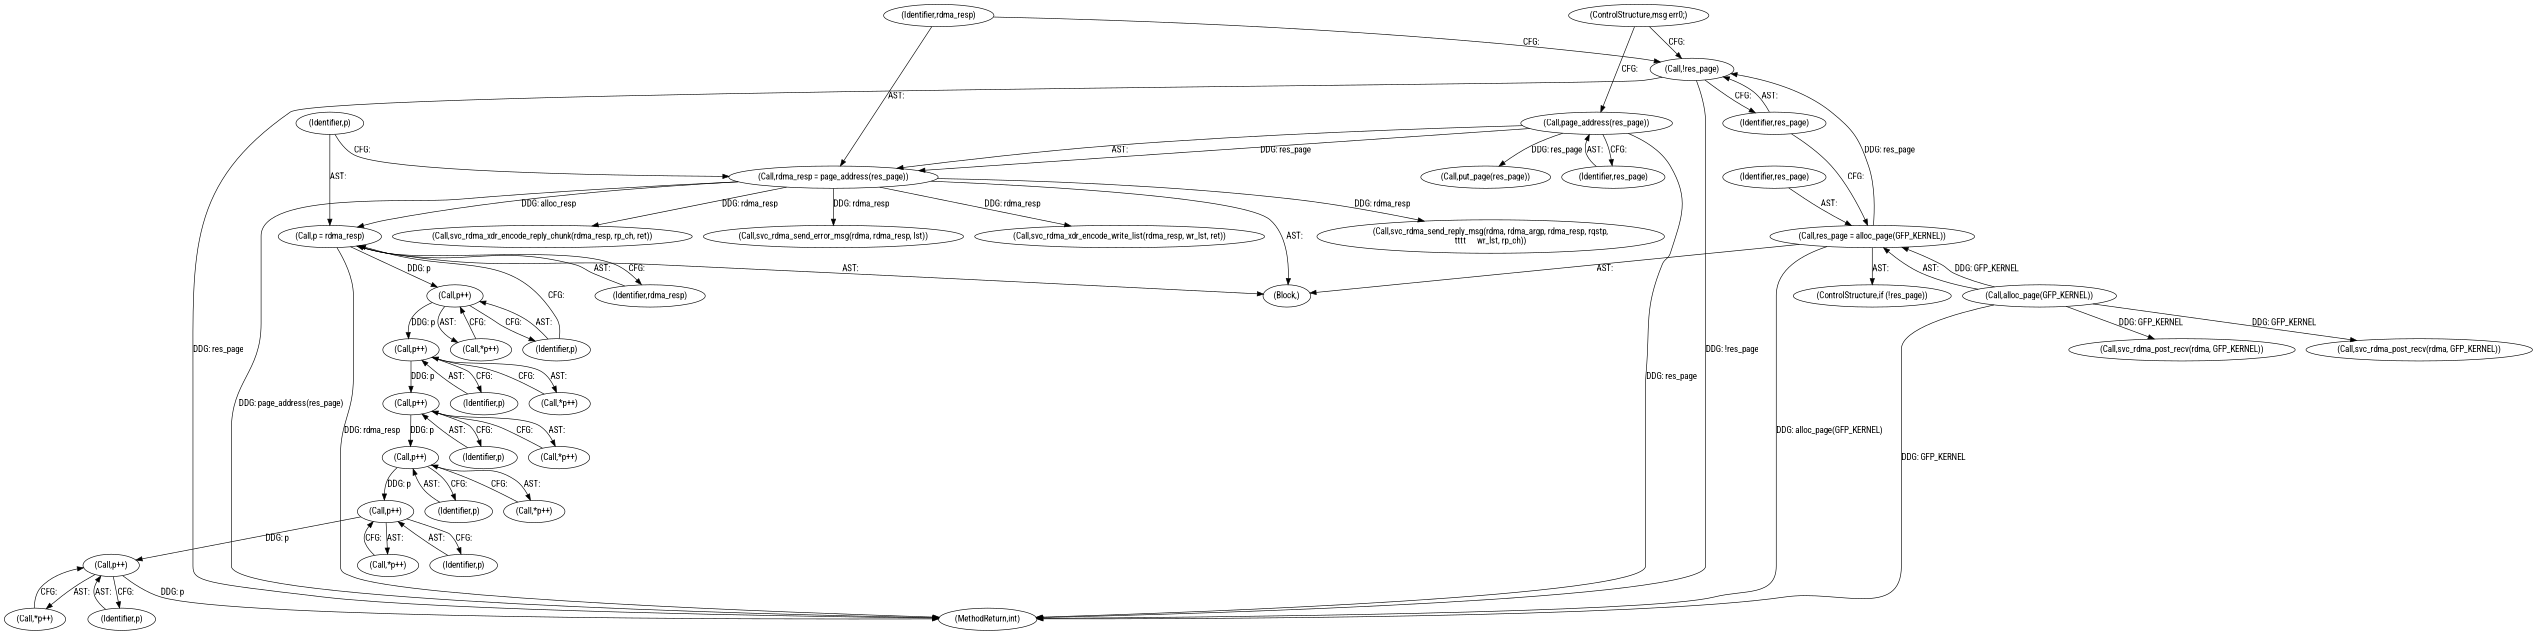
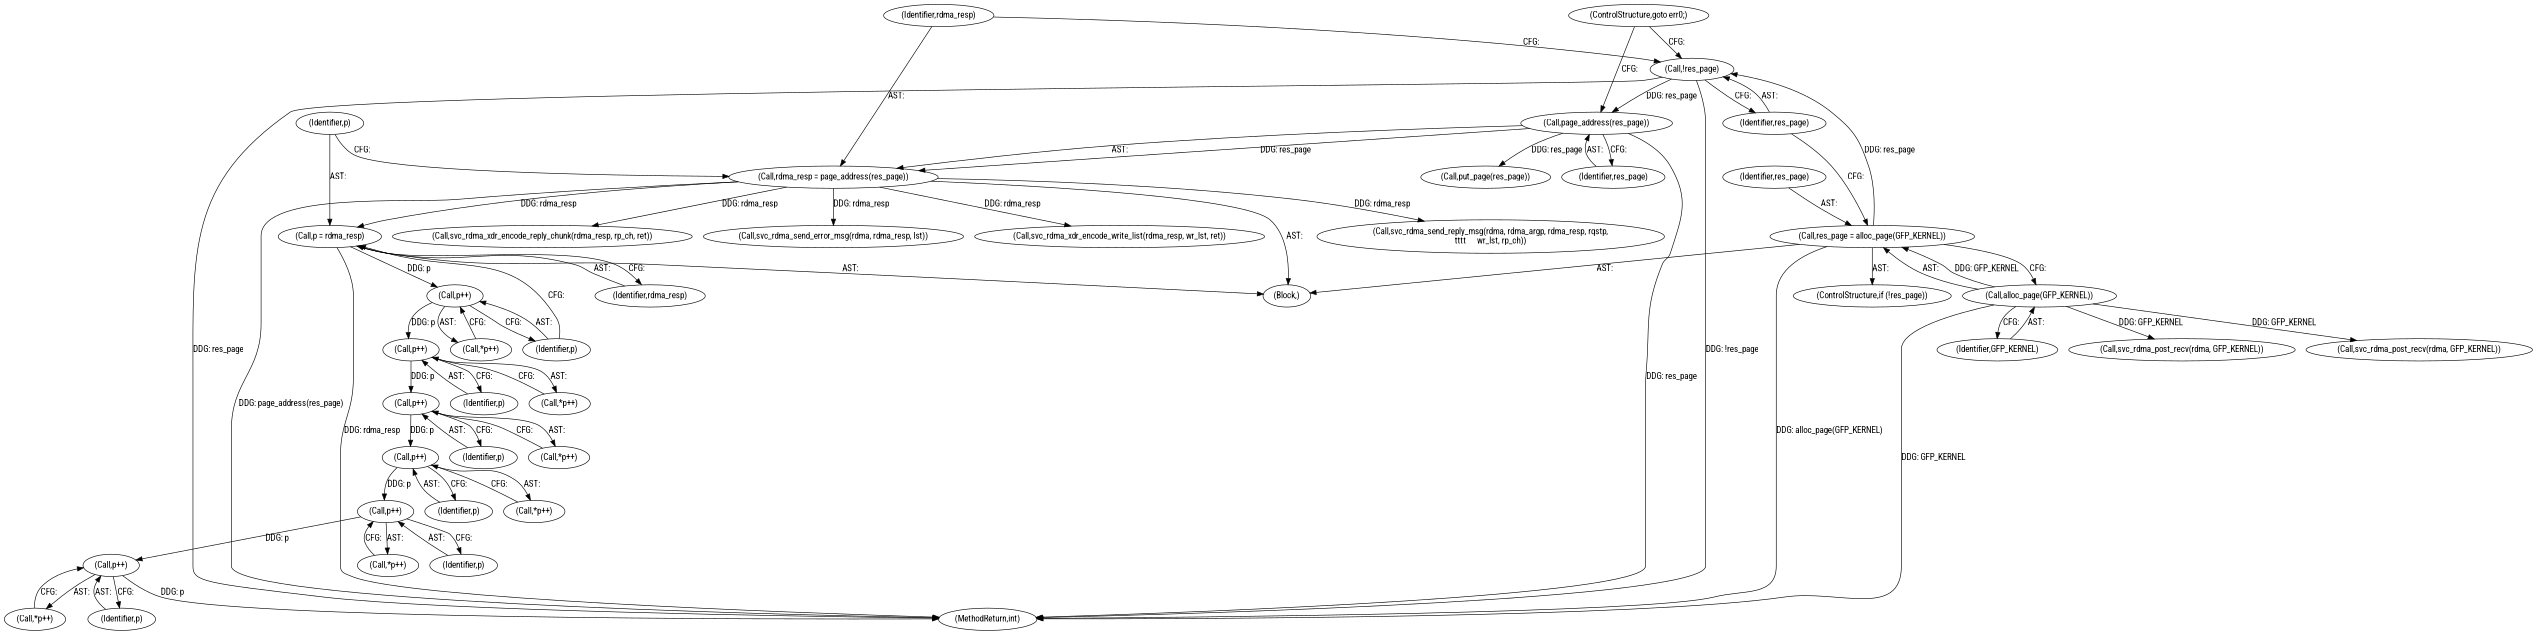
(1639, 15) -> (1639, 15)
none -> (1644, 93)
(549, 204) -> (549, 204)
none -> (1993, 253)
none -> (1997, 350)
